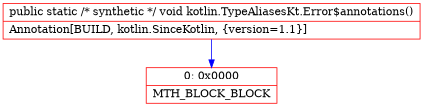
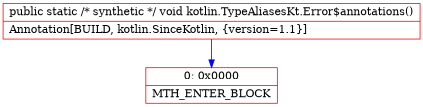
(212, 94) -> (212, 94)
